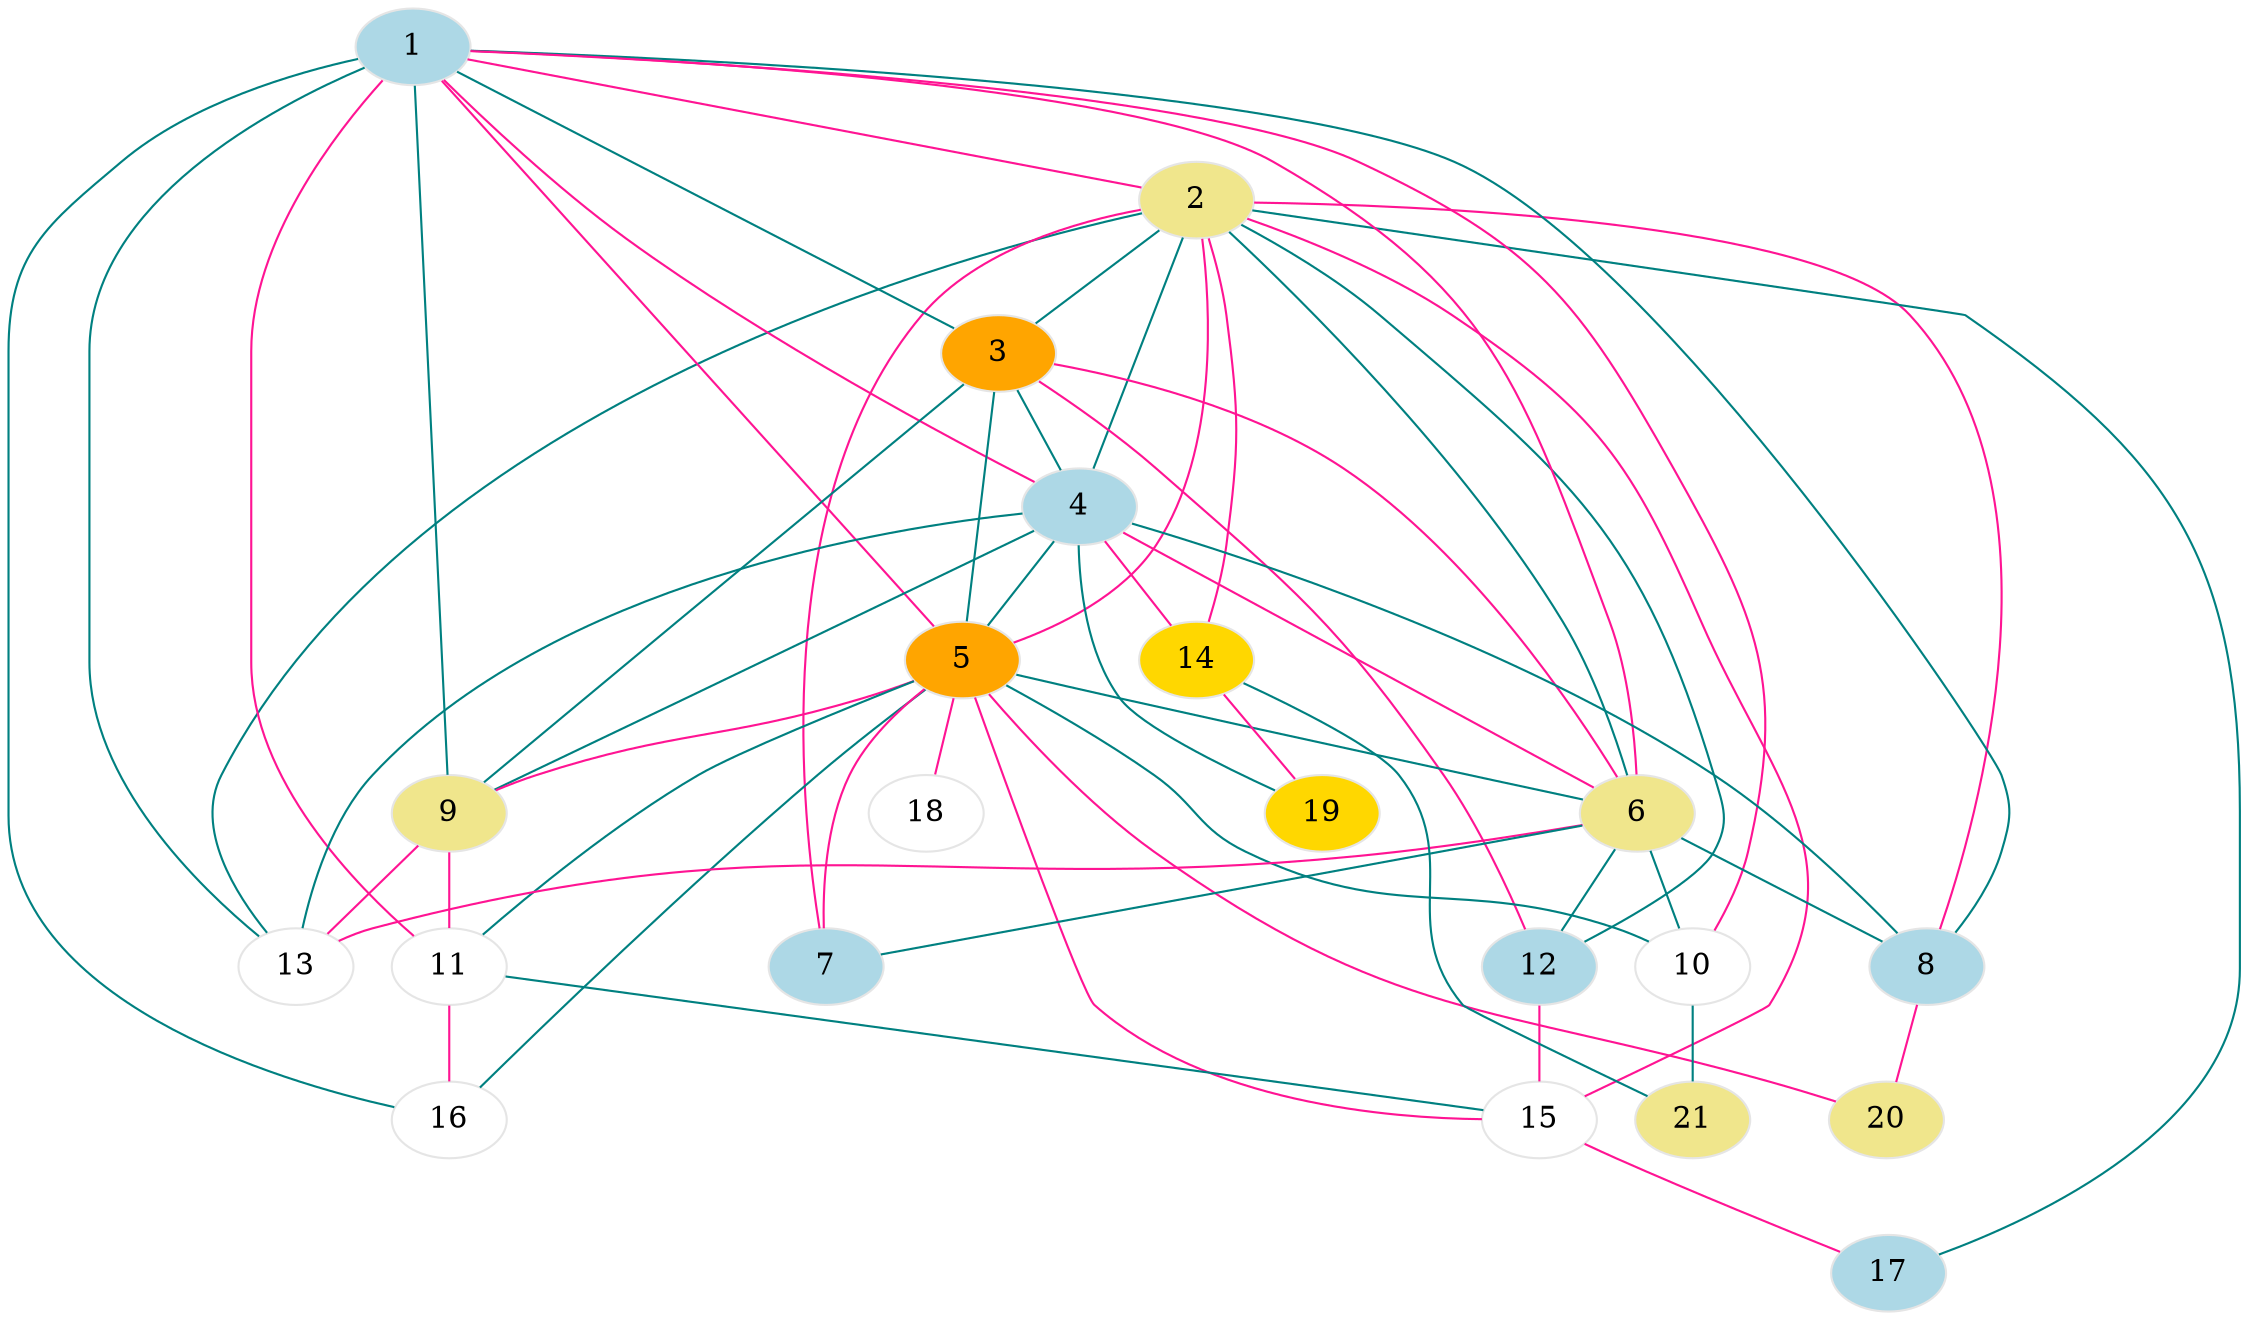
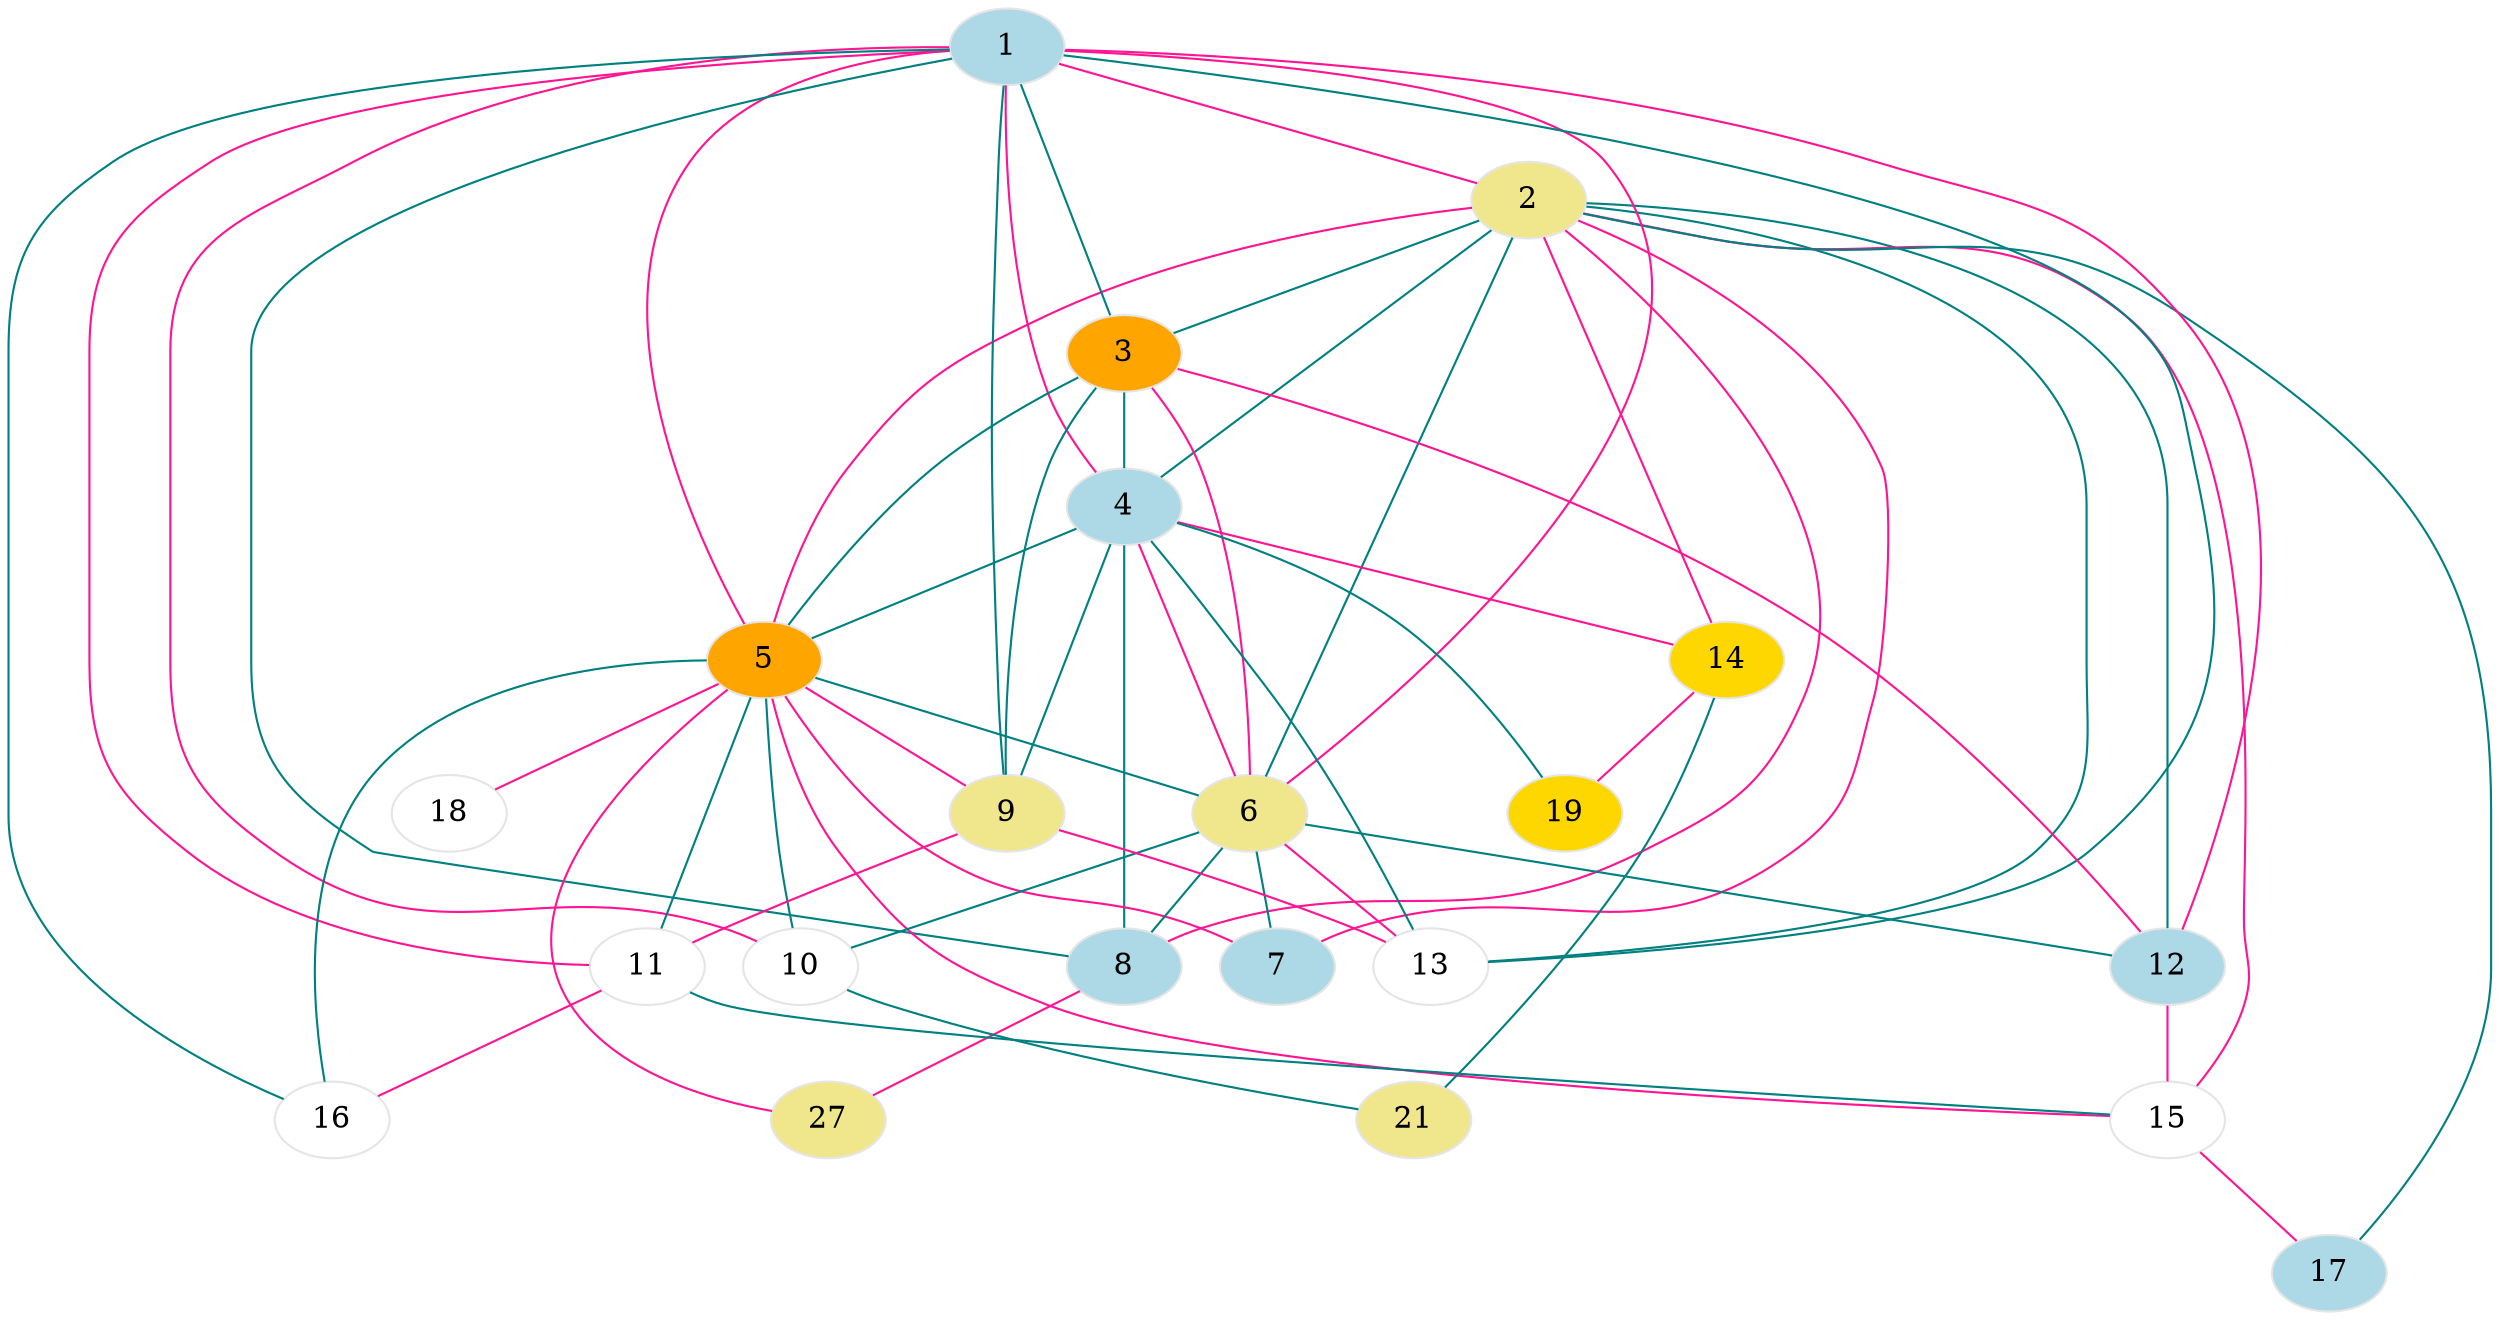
none -> (1958, 185)
(1886, 1120) -> (828, 1120)
